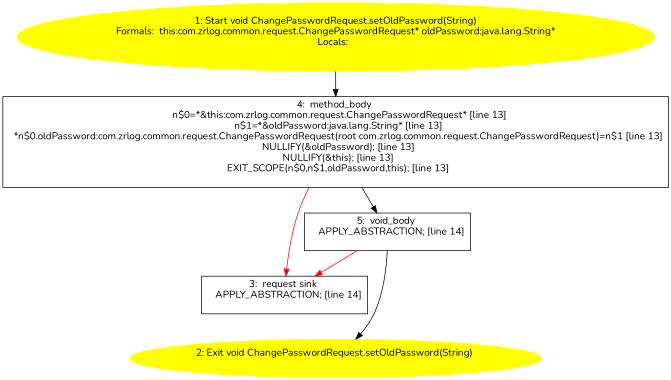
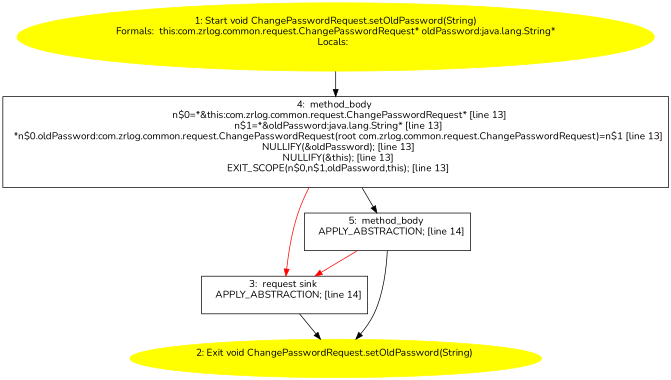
(388, 232) -> (388, 232)
none -> (308, 324)
